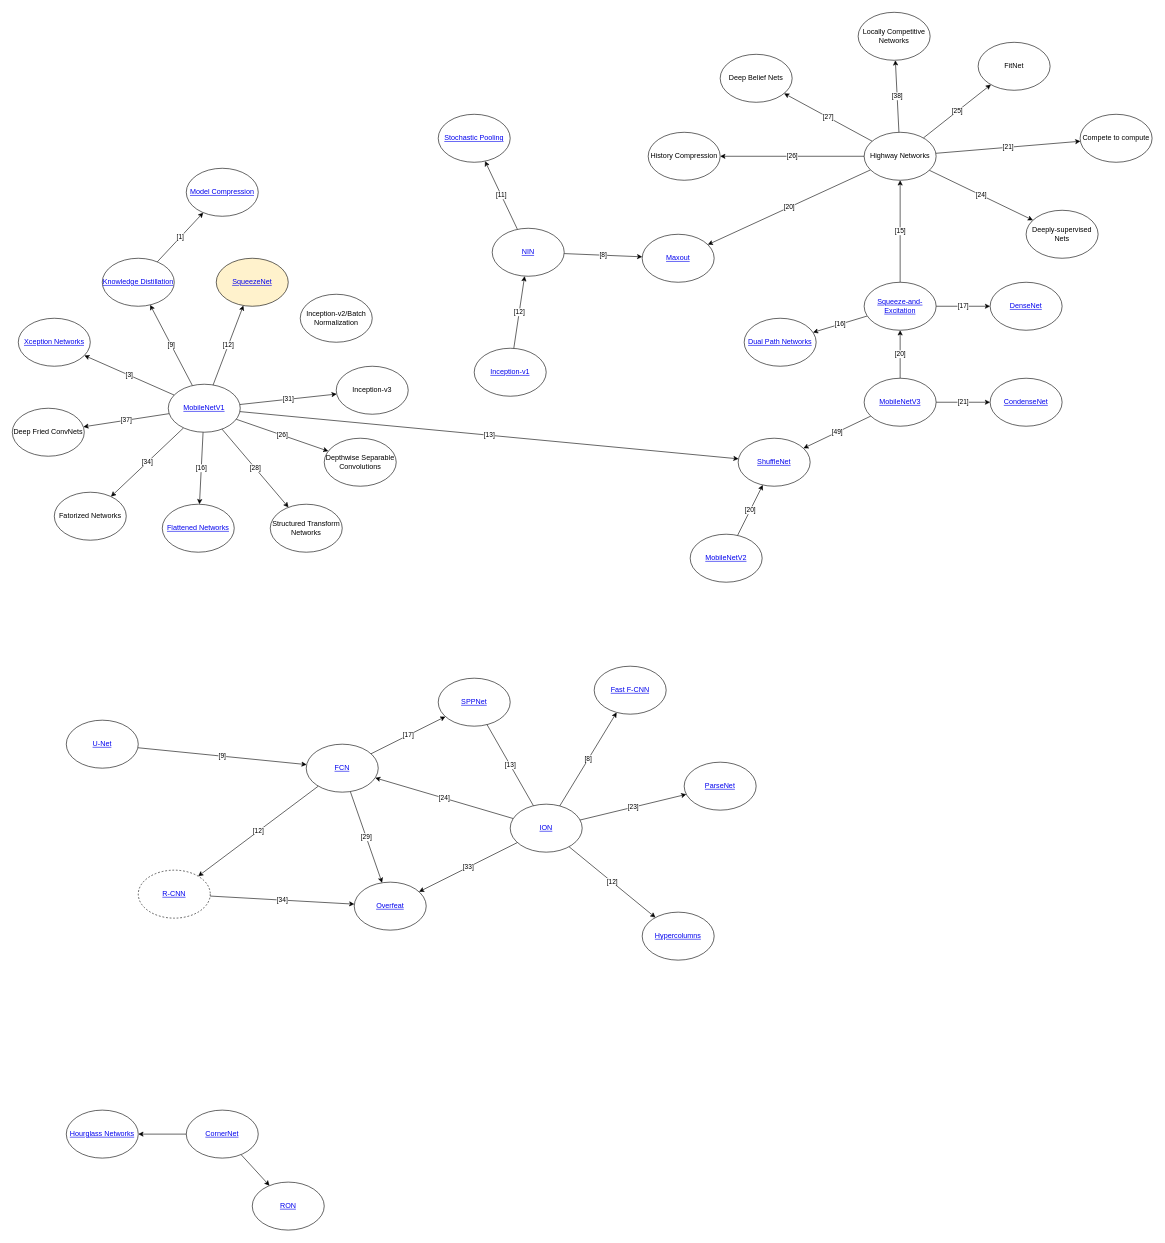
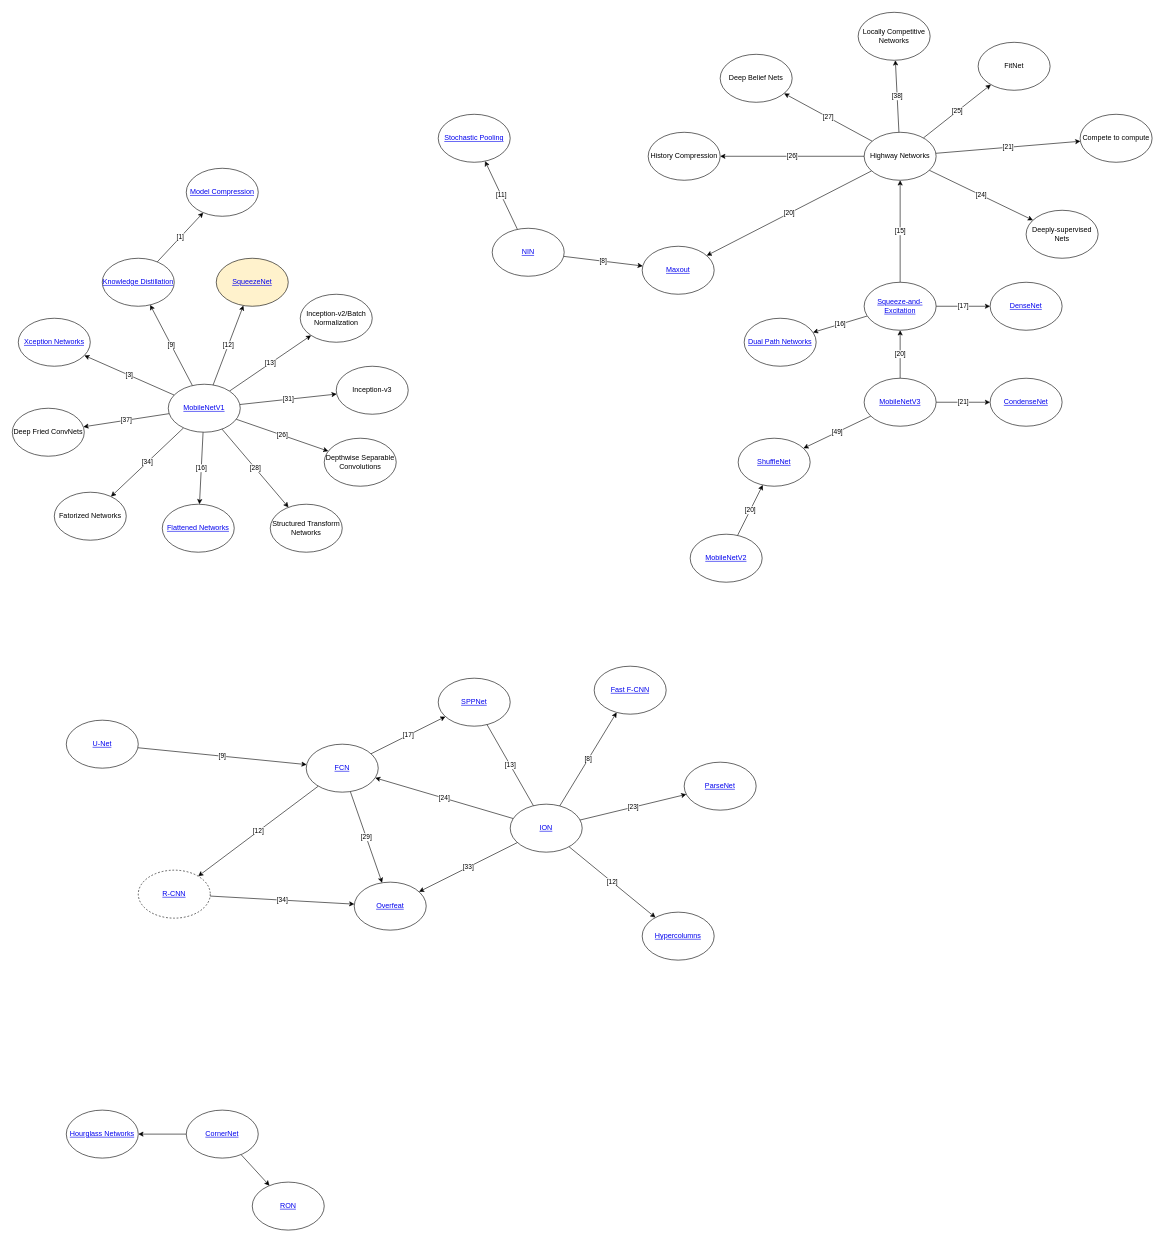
(678, 258) -> (678, 270)
(519, 315) -> none
(510, 372) -> none
(490, 435) -> (269, 364)
